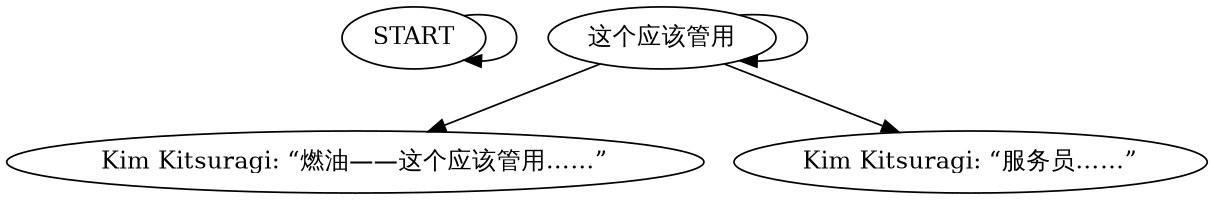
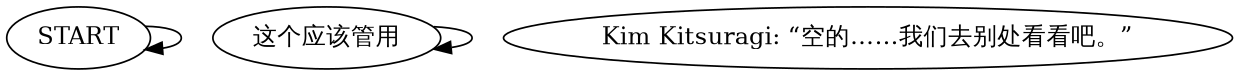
none -> (868, 38)
(355, 162) -> none
(971, 162) -> none
